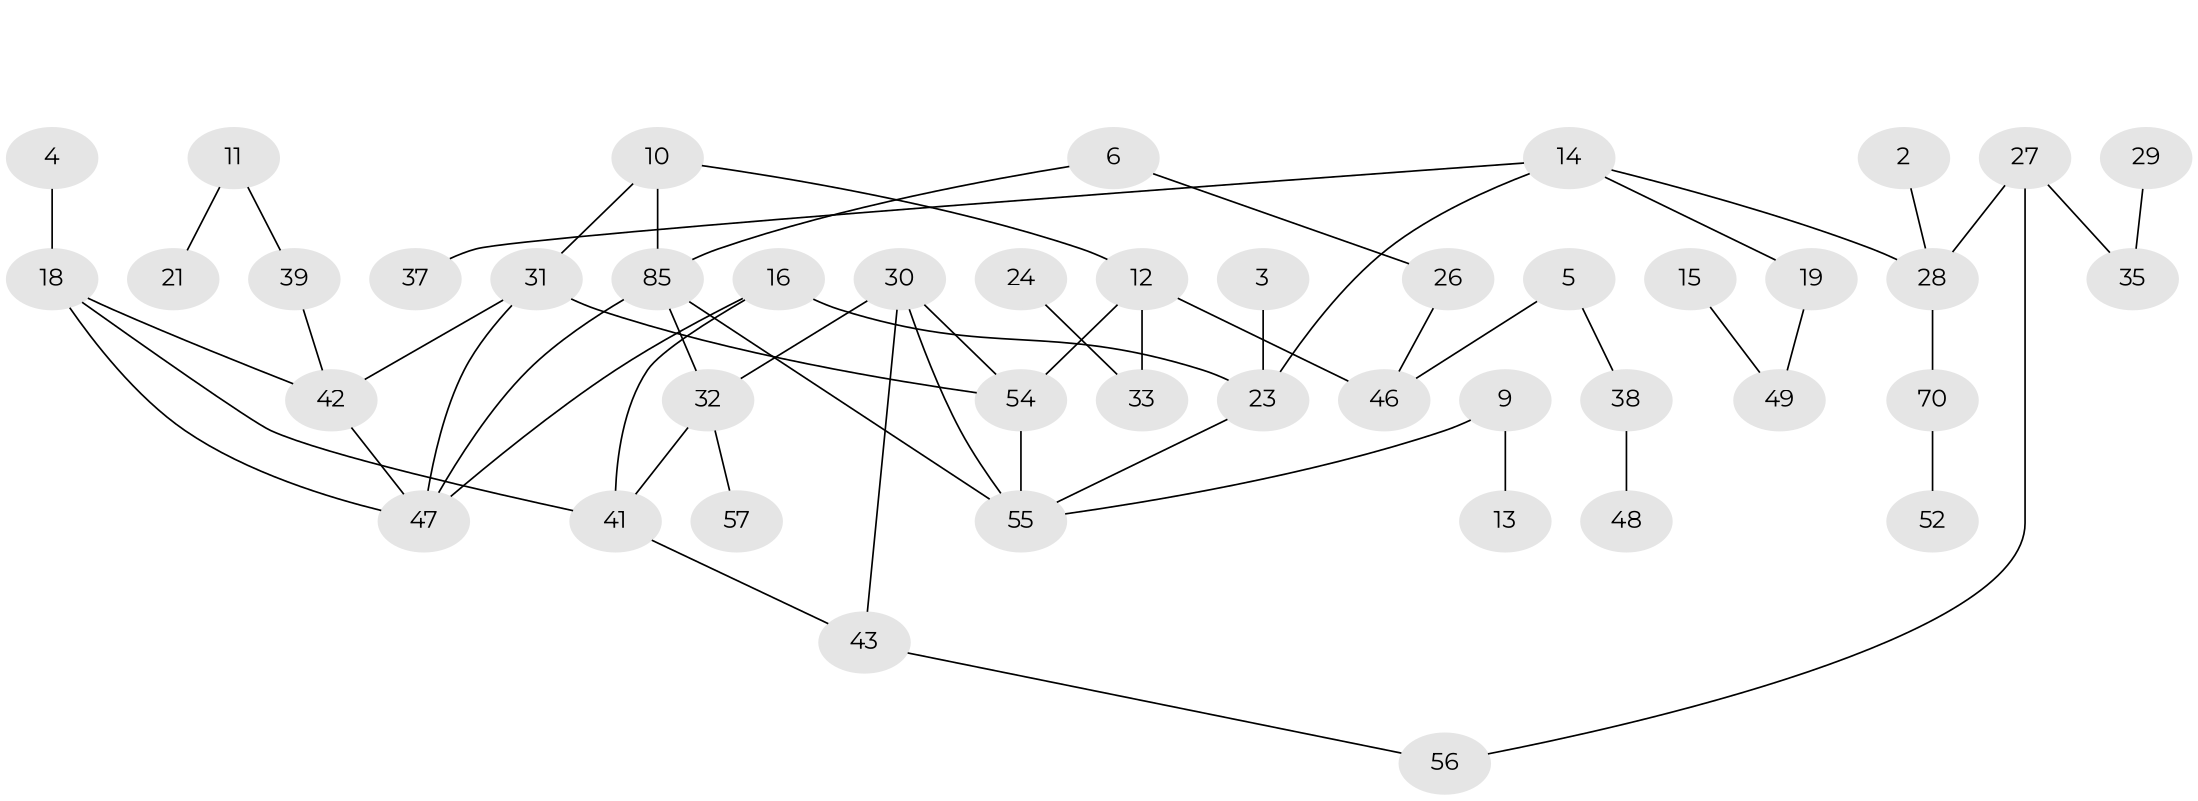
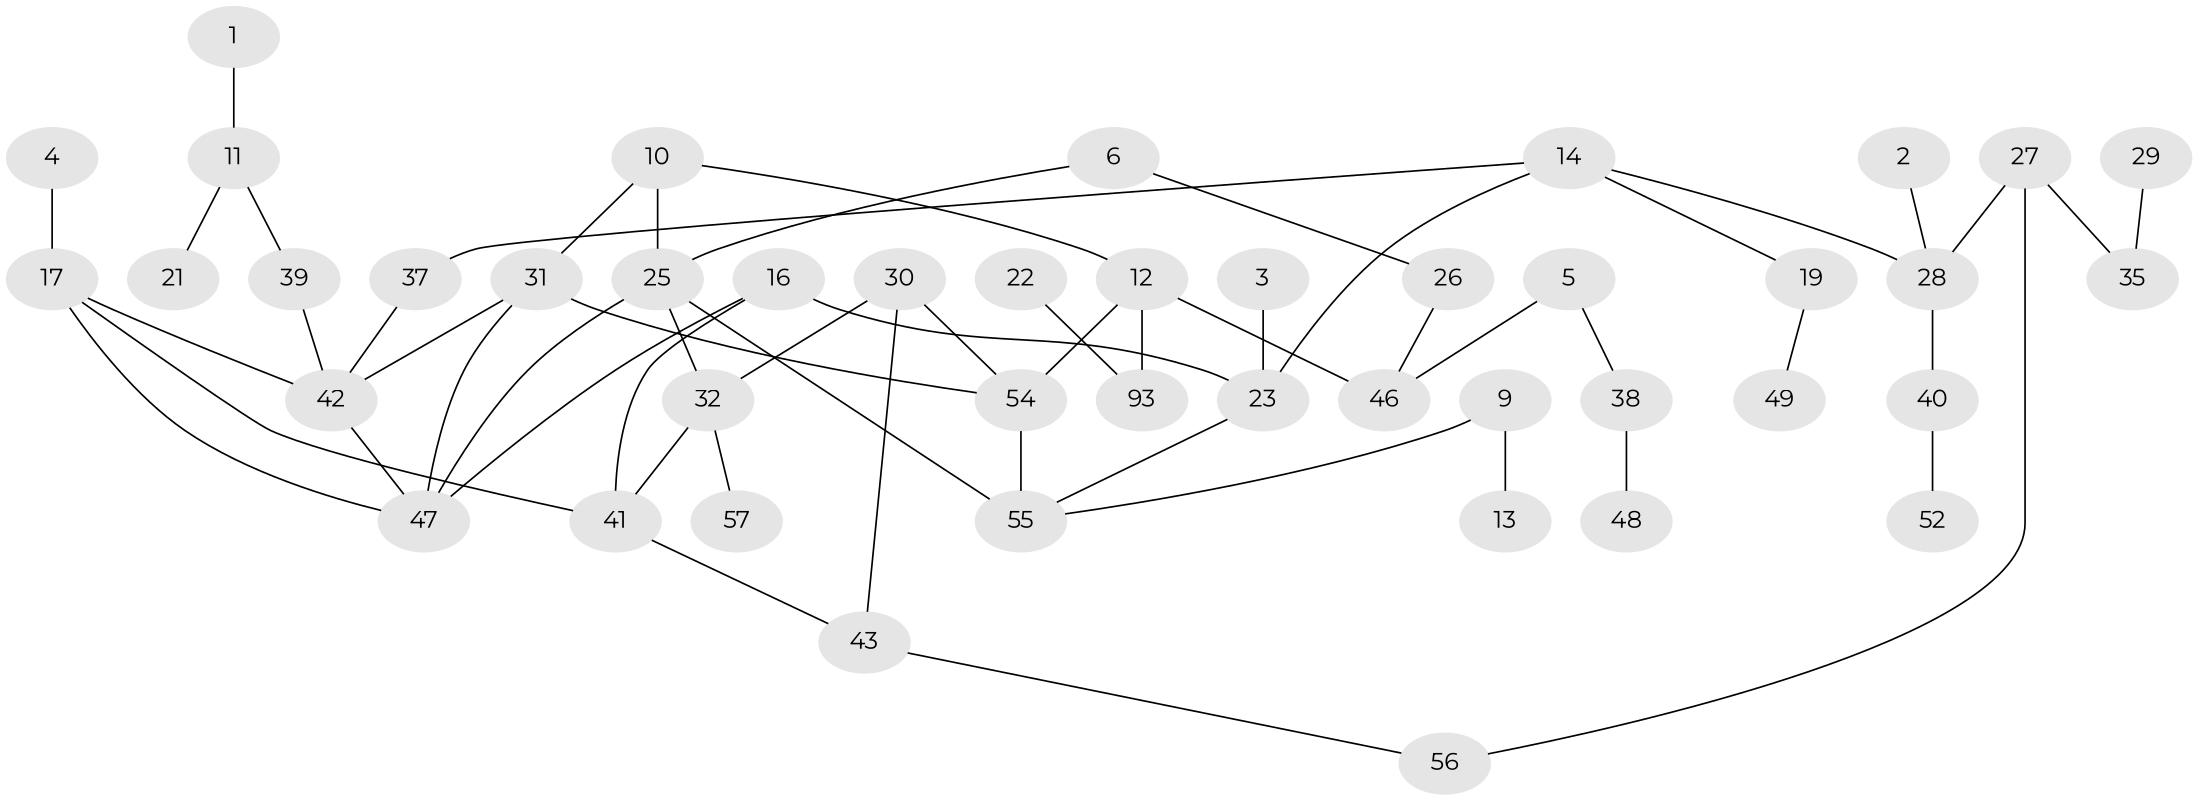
none -> (234, 37)
(52, 279) -> (52, 279)
(658, 279) -> (658, 279)
(1021, 279) -> (1021, 279)
(1690, 279) -> none
none -> (373, 340)
(1142, 400) -> (1142, 400)
(1933, 400) -> (1933, 400)
(948, 405) -> none
